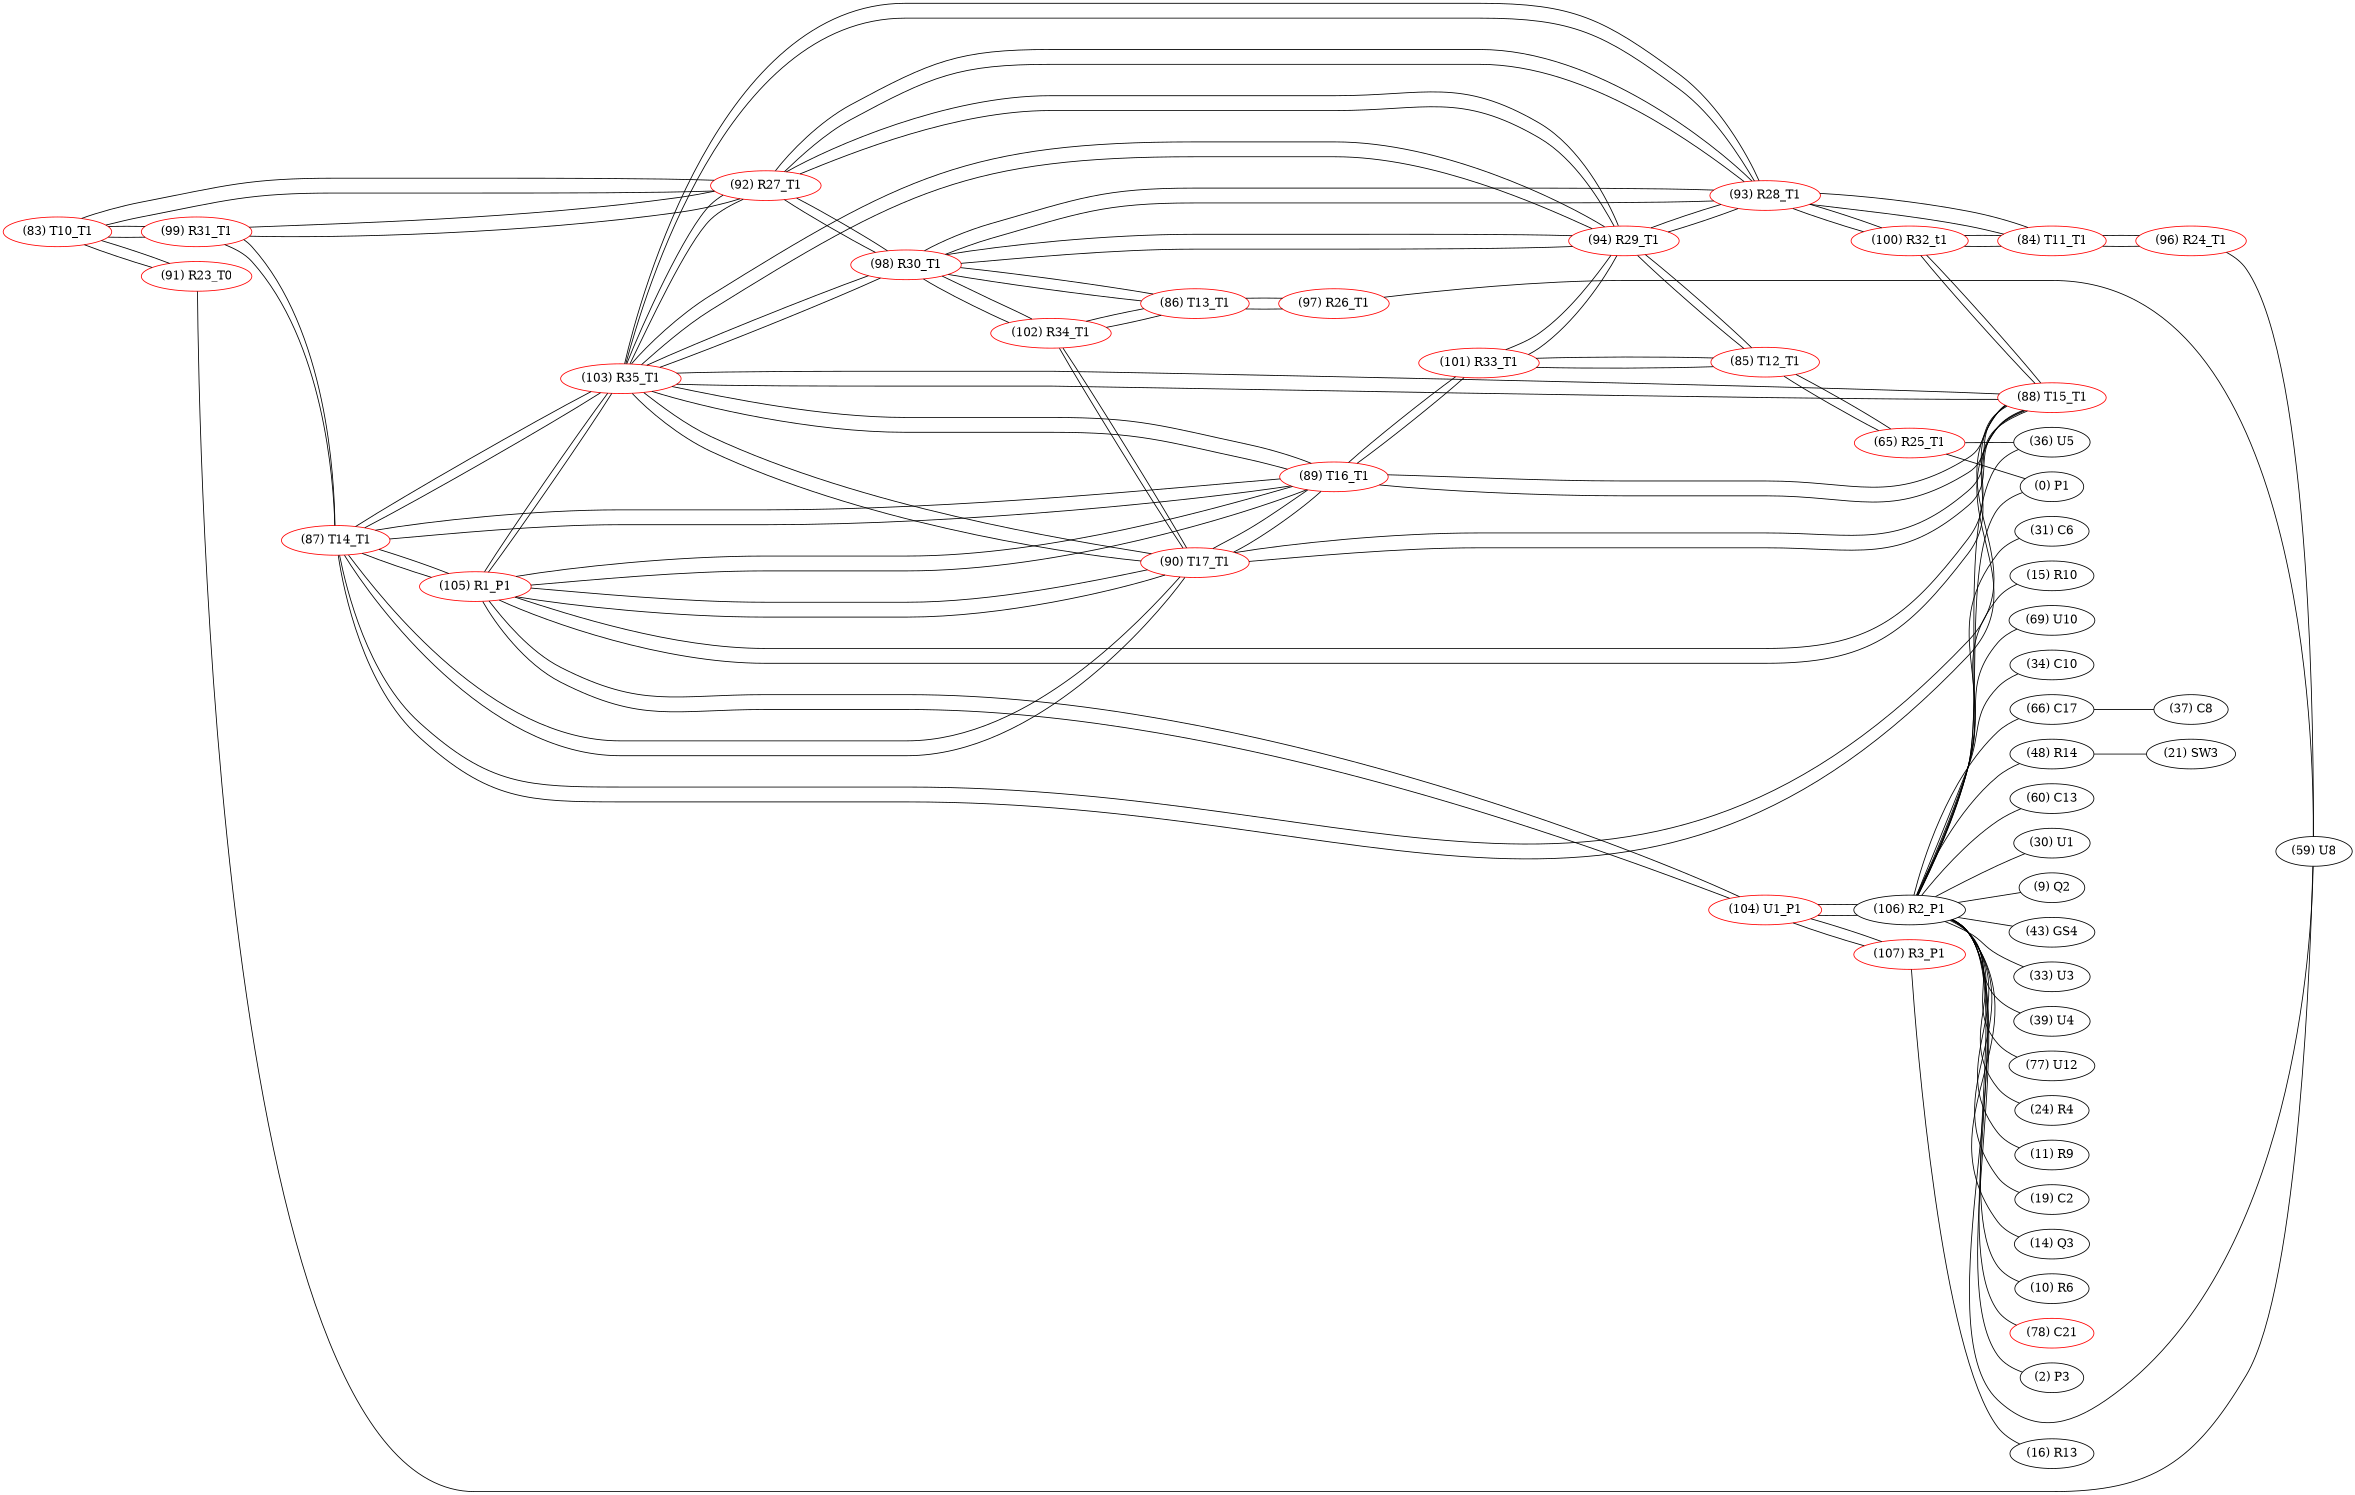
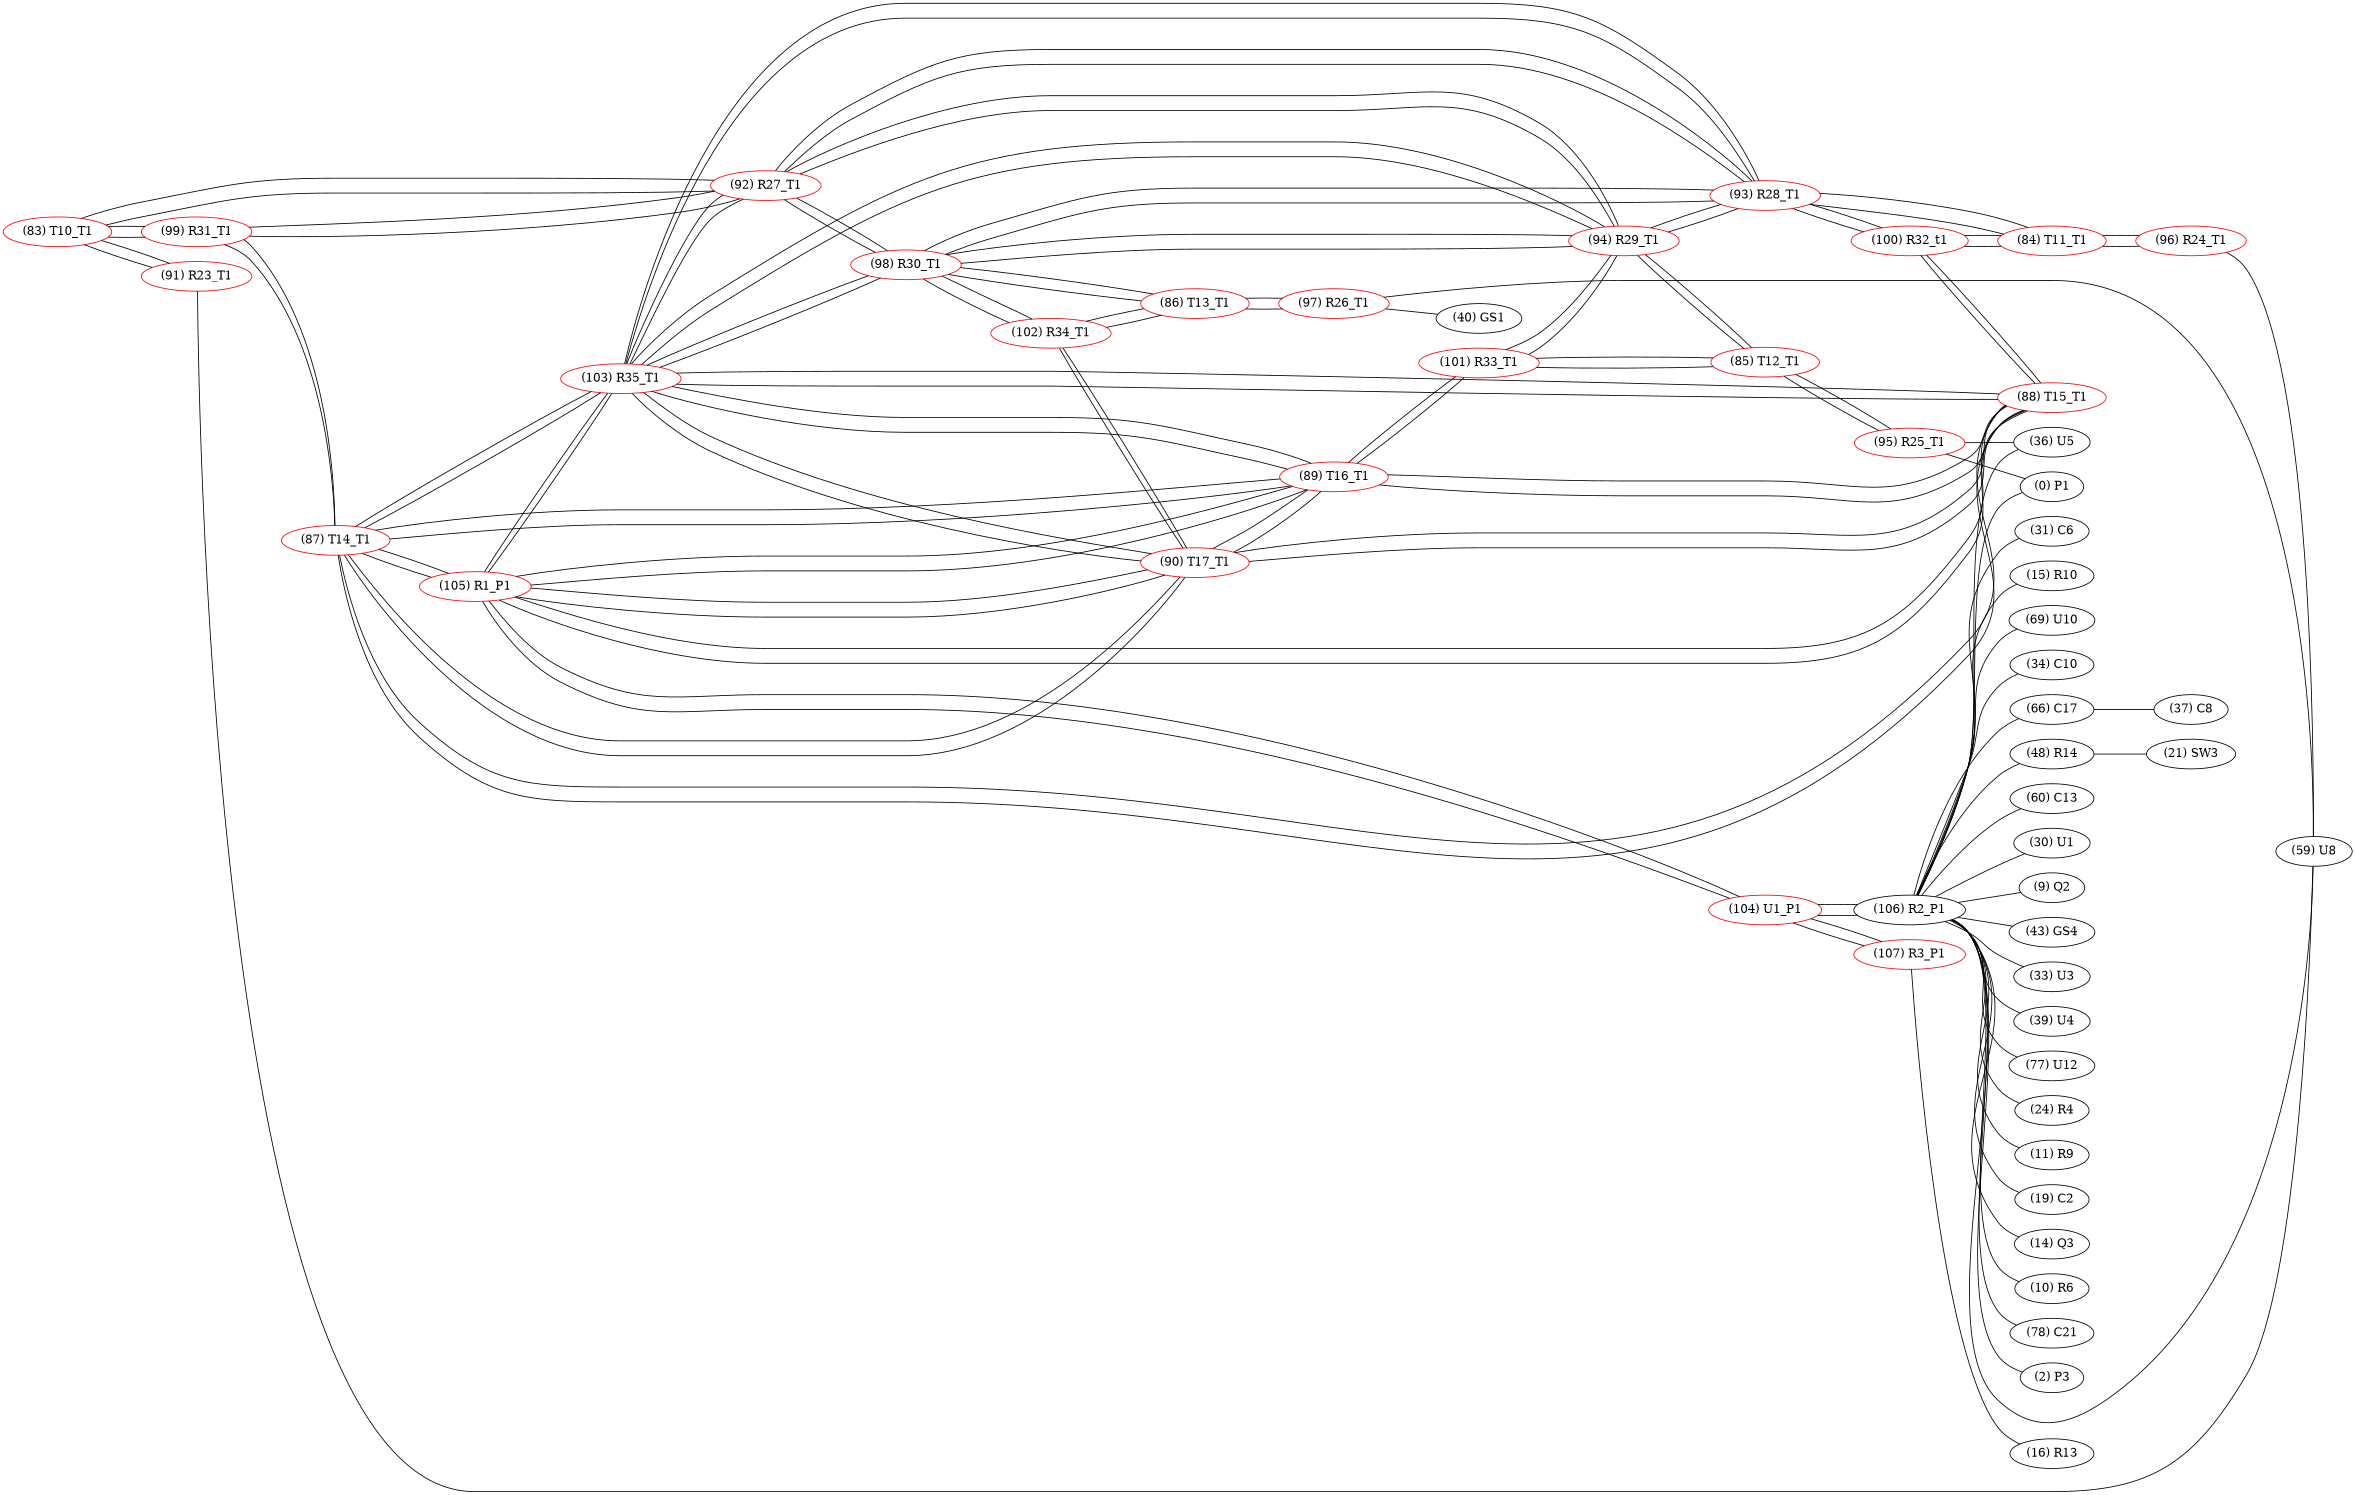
(197, 276) -> (197, 276)
none -> (1479, 318)
(1910, 443) -> (1910, 443)
(2052, 1333) -> (2052, 1333)
